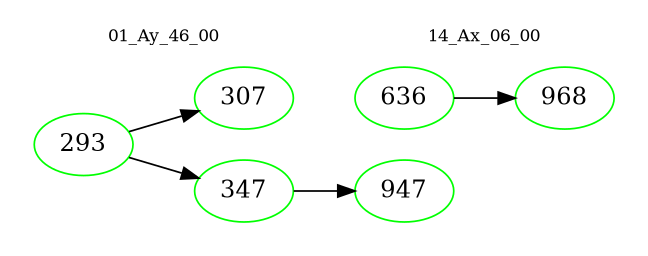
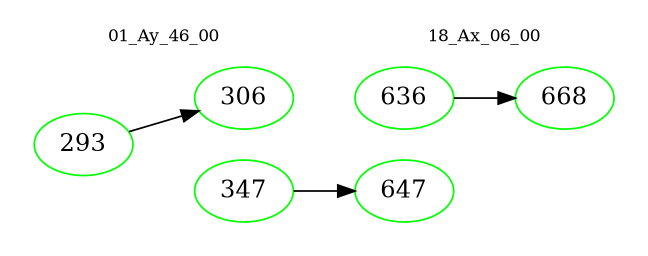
(485, 37) -> (485, 37)
(244, 98) -> (244, 98)
(565, 98) -> (565, 98)
(155, 165) -> none
(404, 191) -> (404, 191)
